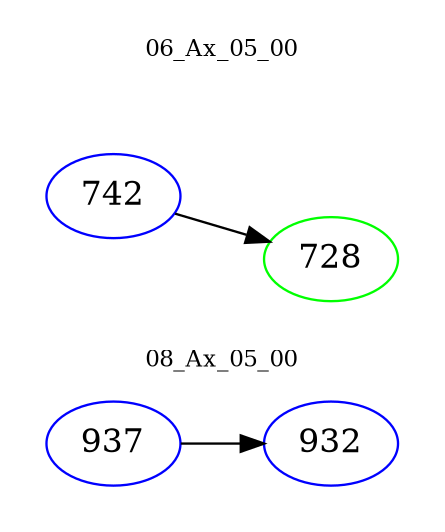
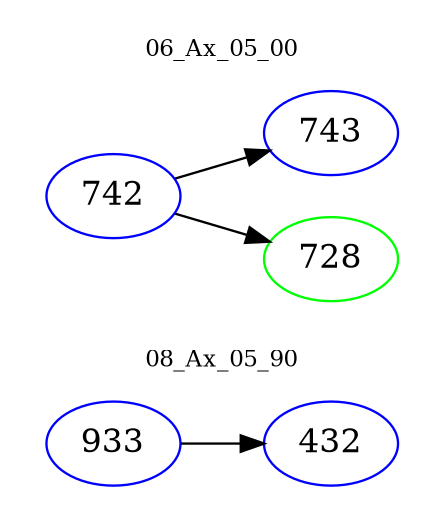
none -> (331, 133)
(222, 361) -> (222, 361)
(113, 444) -> (113, 444)
(331, 444) -> (331, 444)
